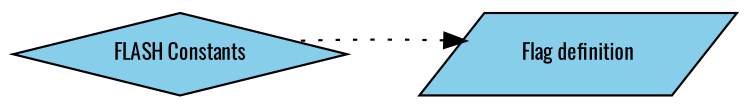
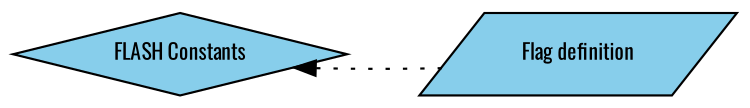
(369, 40) -> (381, 69)
